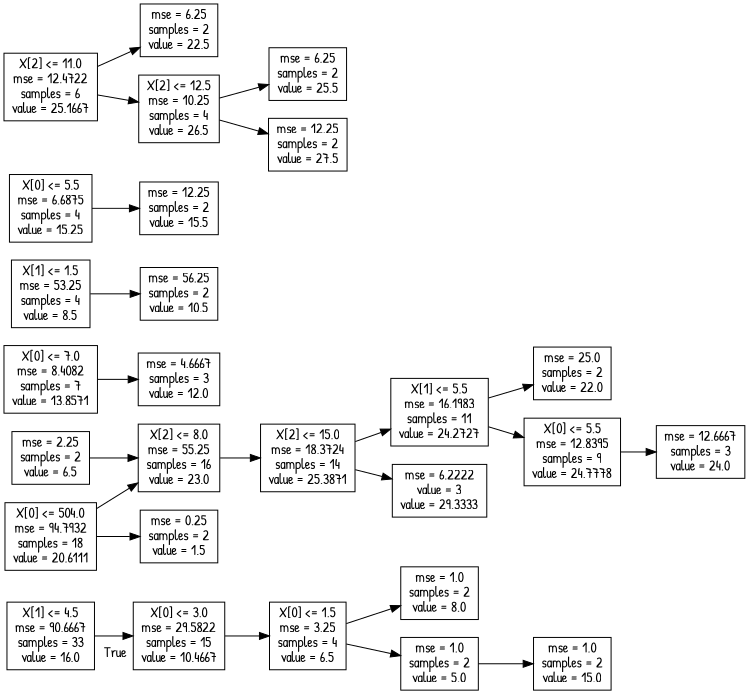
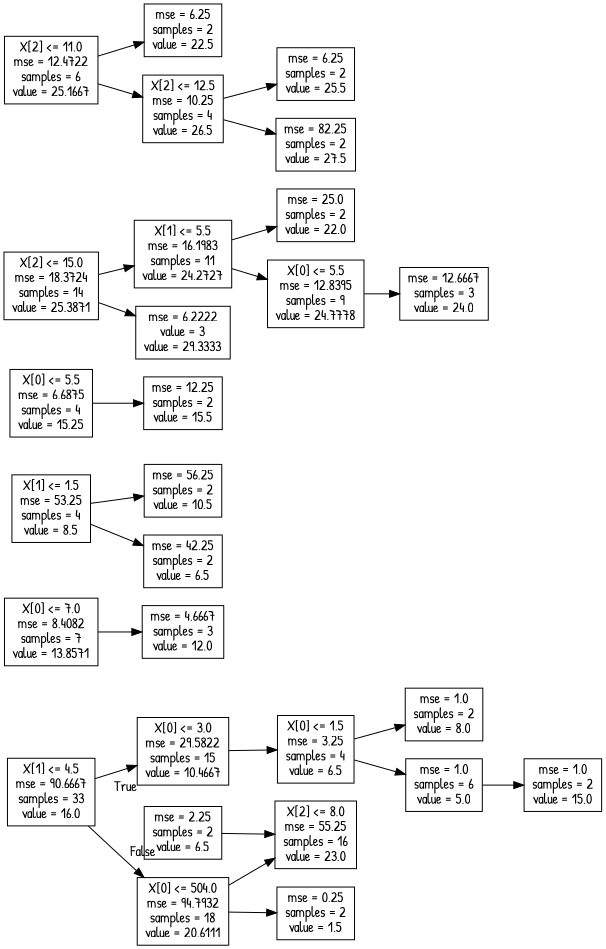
(308, 145) -> (316, 145)
(235, 458) -> none
none -> (183, 561)
(440, 664) -> (444, 785)
none -> (112, 848)
